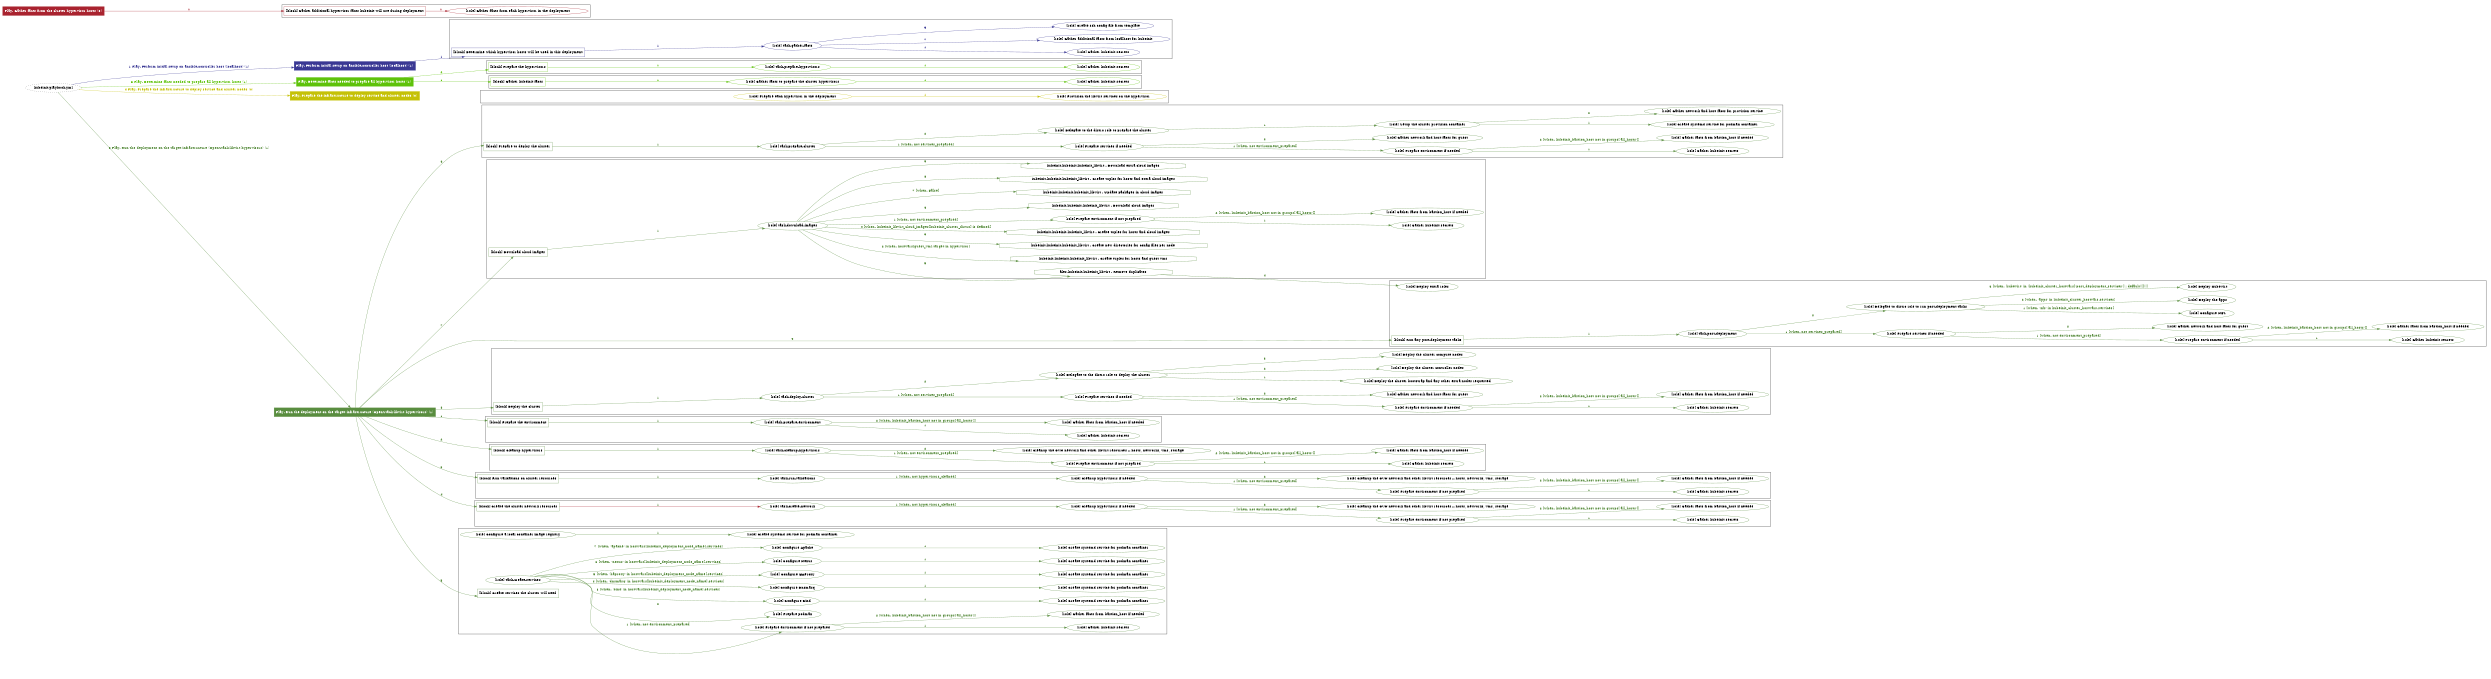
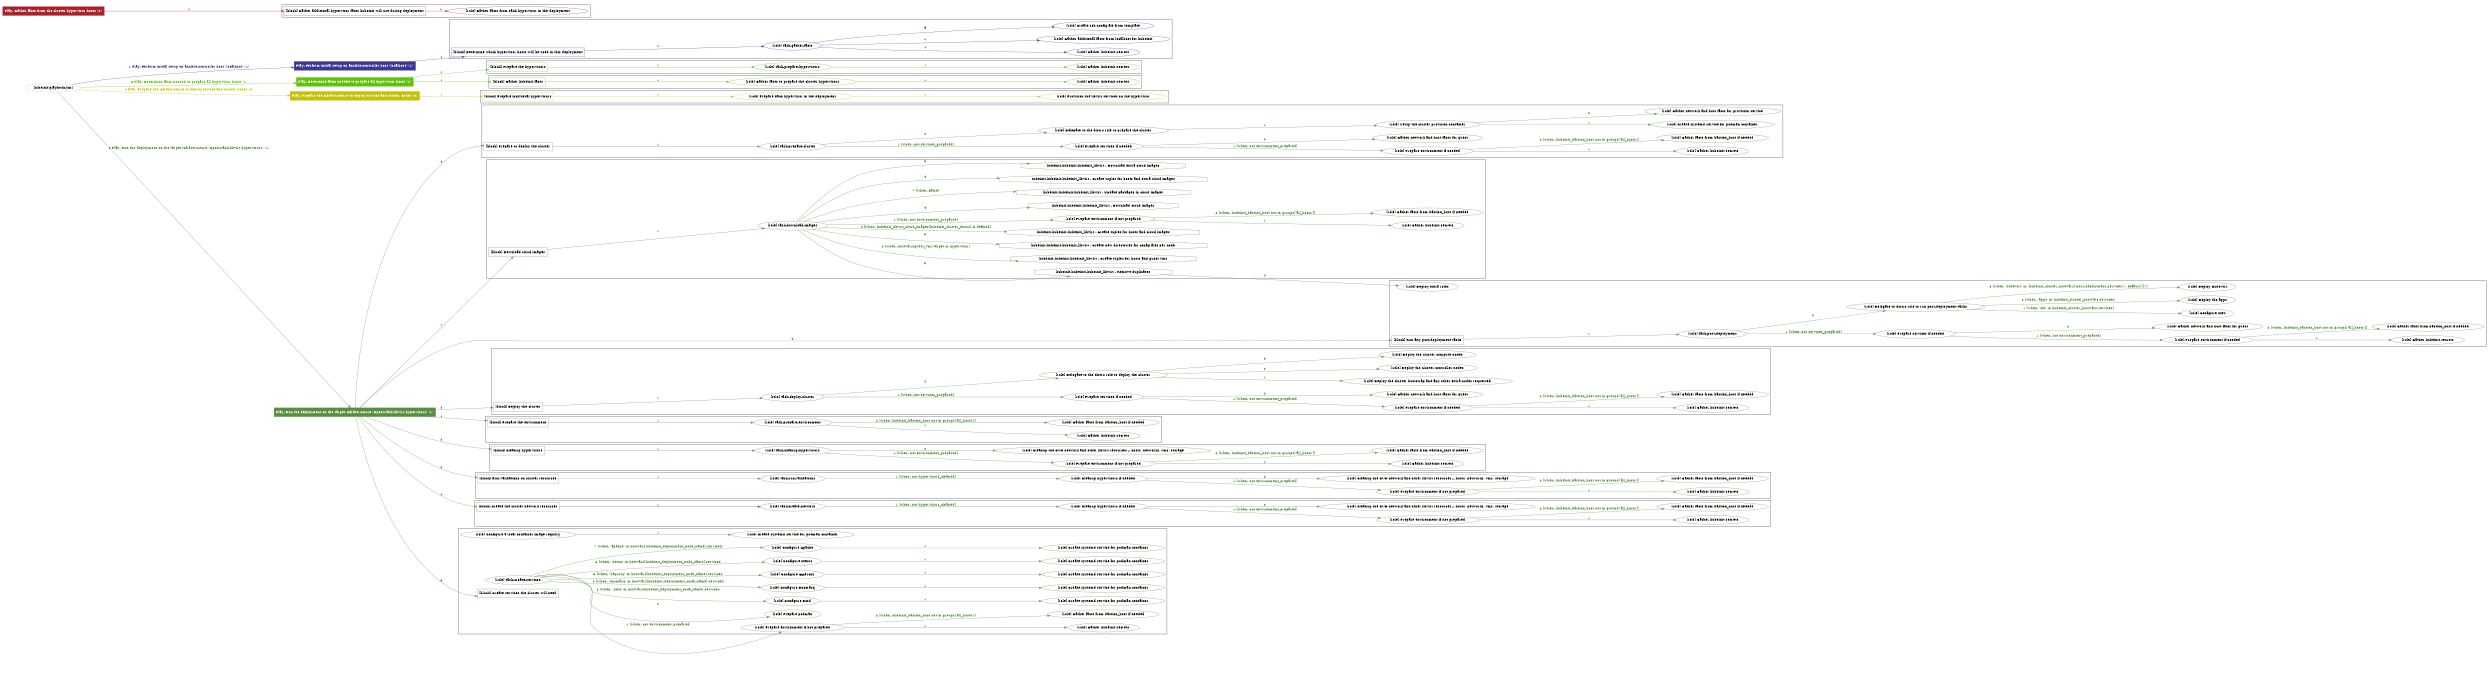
none -> (518, 97)
(1103, 272) -> (1103, 272)
